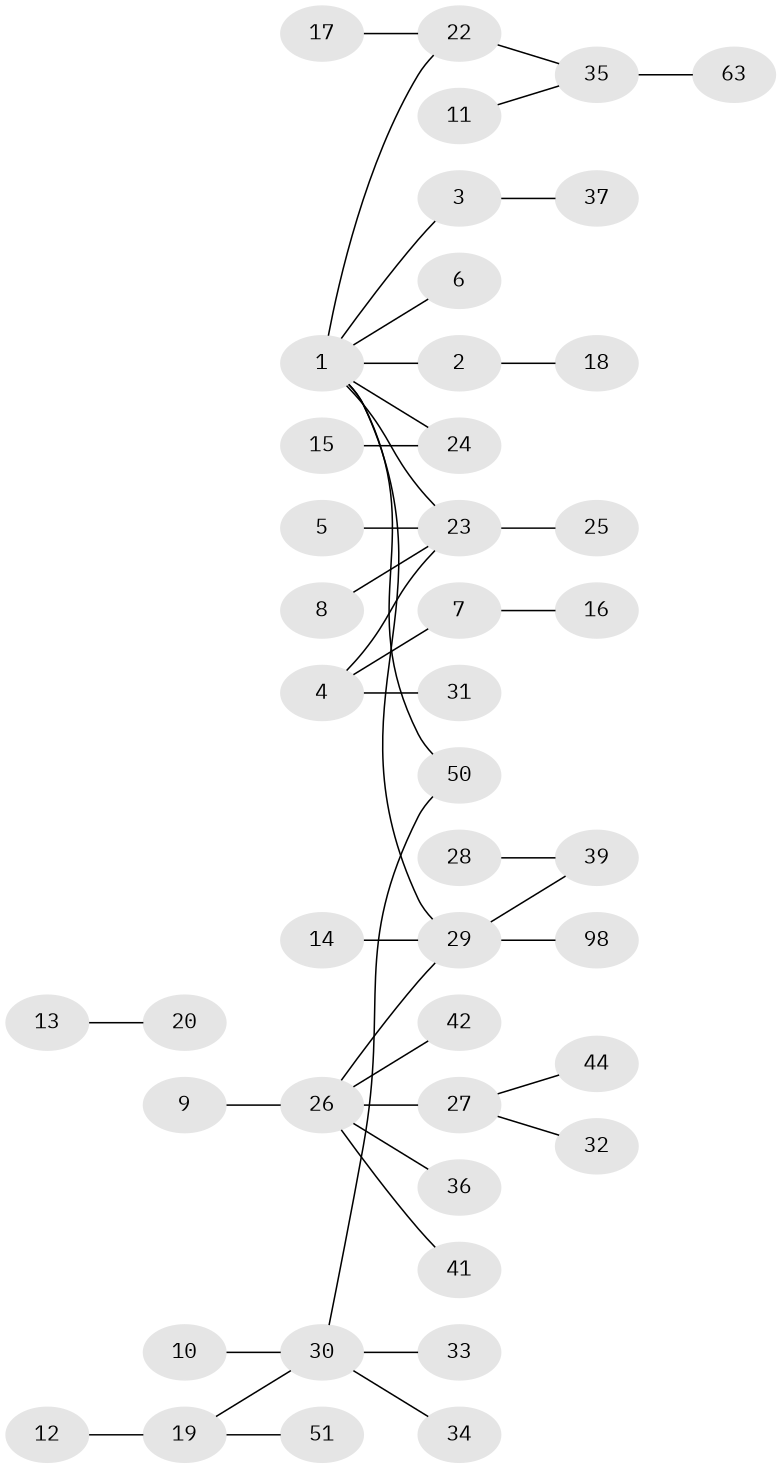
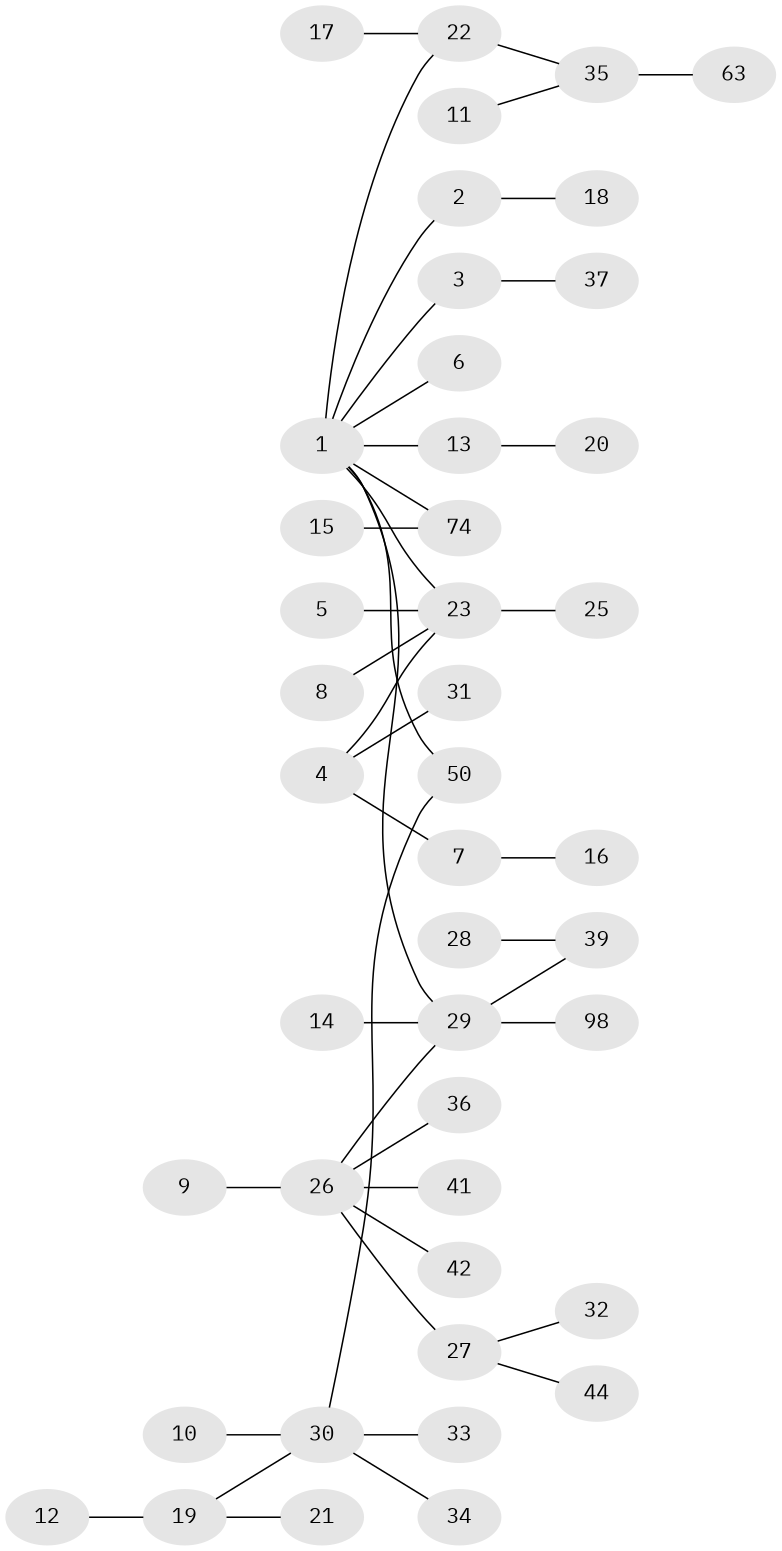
none -> (391, 446)
(459, 446) -> (459, 528)
(322, 1435) -> (322, 1517)
